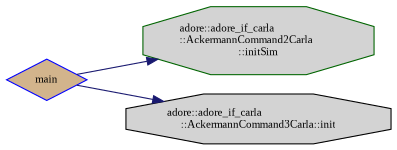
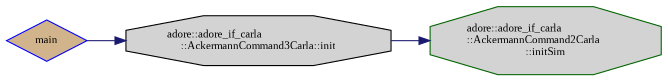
(112, 68) -> (405, 41)
